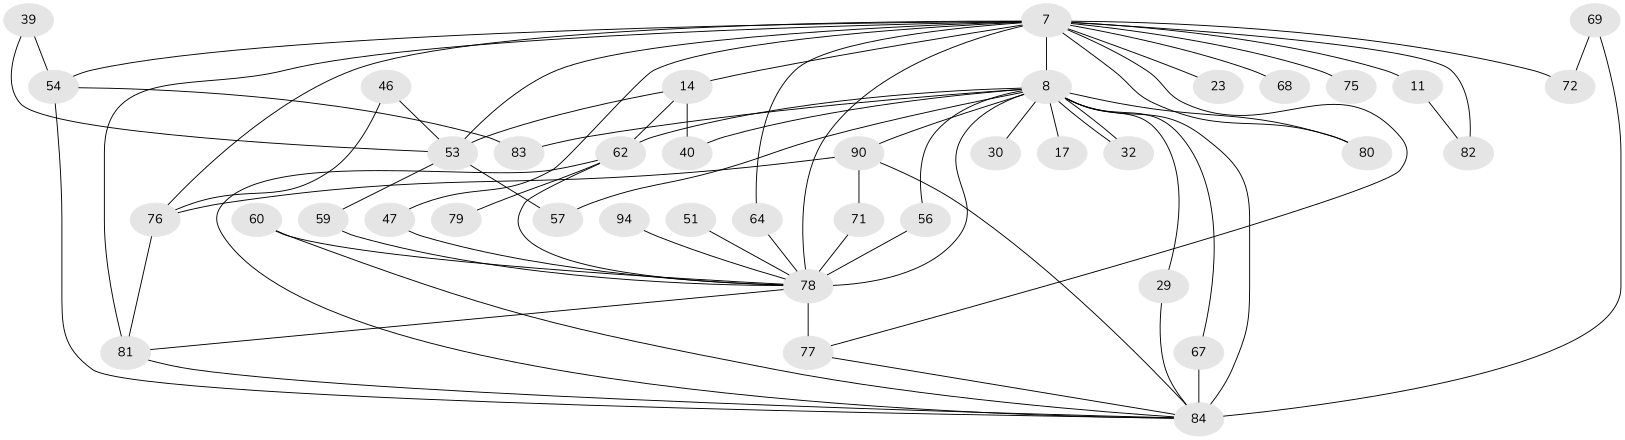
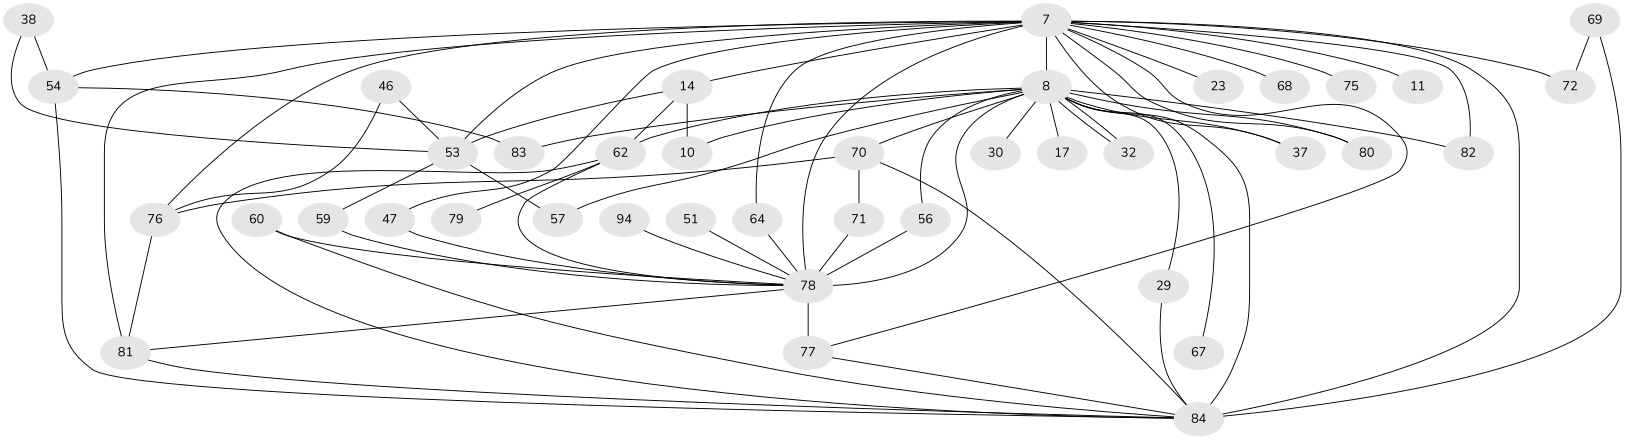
(29, 20) -> (29, 20)
(1443, 120) -> (1287, 118)
(687, 153) -> (687, 153)
(859, 153) -> (859, 153)
none -> (1300, 153)
(1199, 386) -> (1518, 133)
